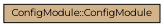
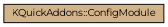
(82, 13) -> (84, 13)
